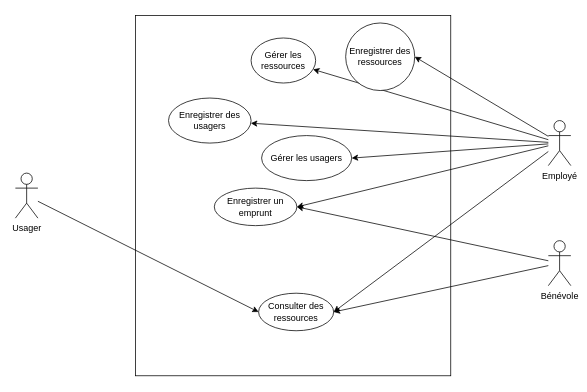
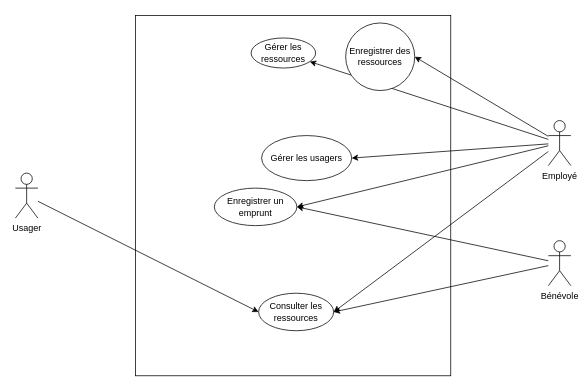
(283, 60) -> (283, 53)
(210, 120) -> none
(402, 133) -> none
(296, 312) -> (296, 312)
